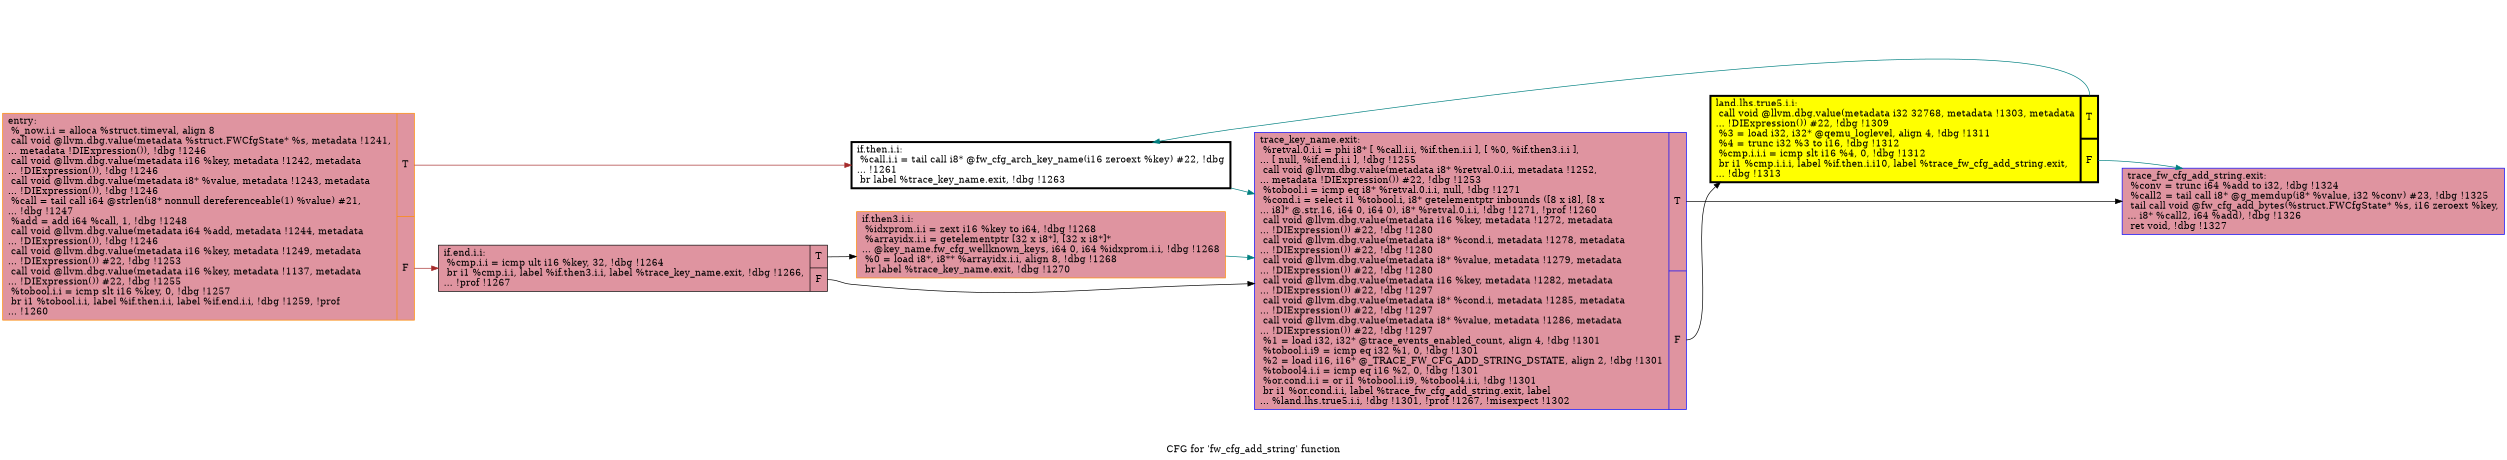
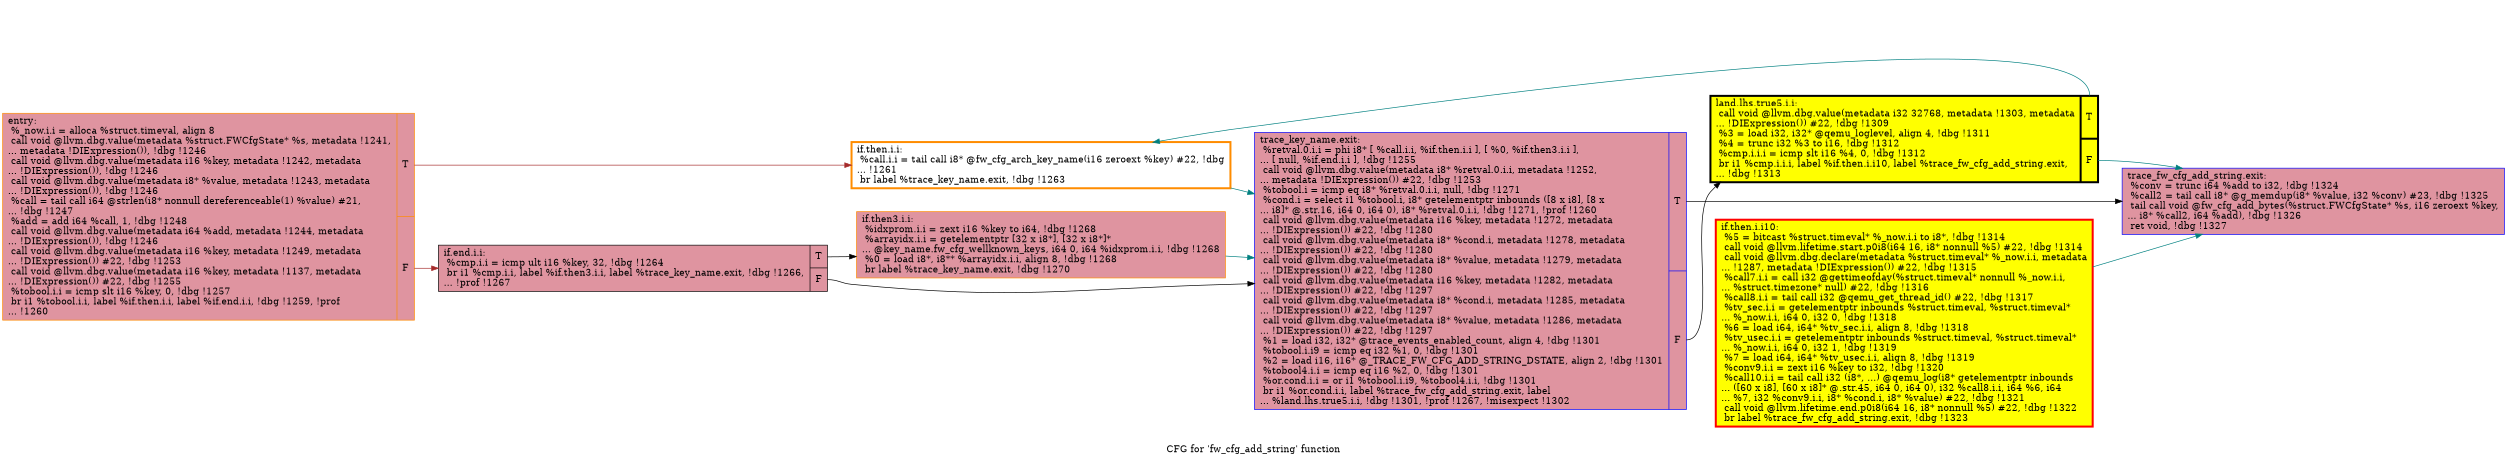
(1041, 165) -> (1041, 165)
none -> (1904, 323)
